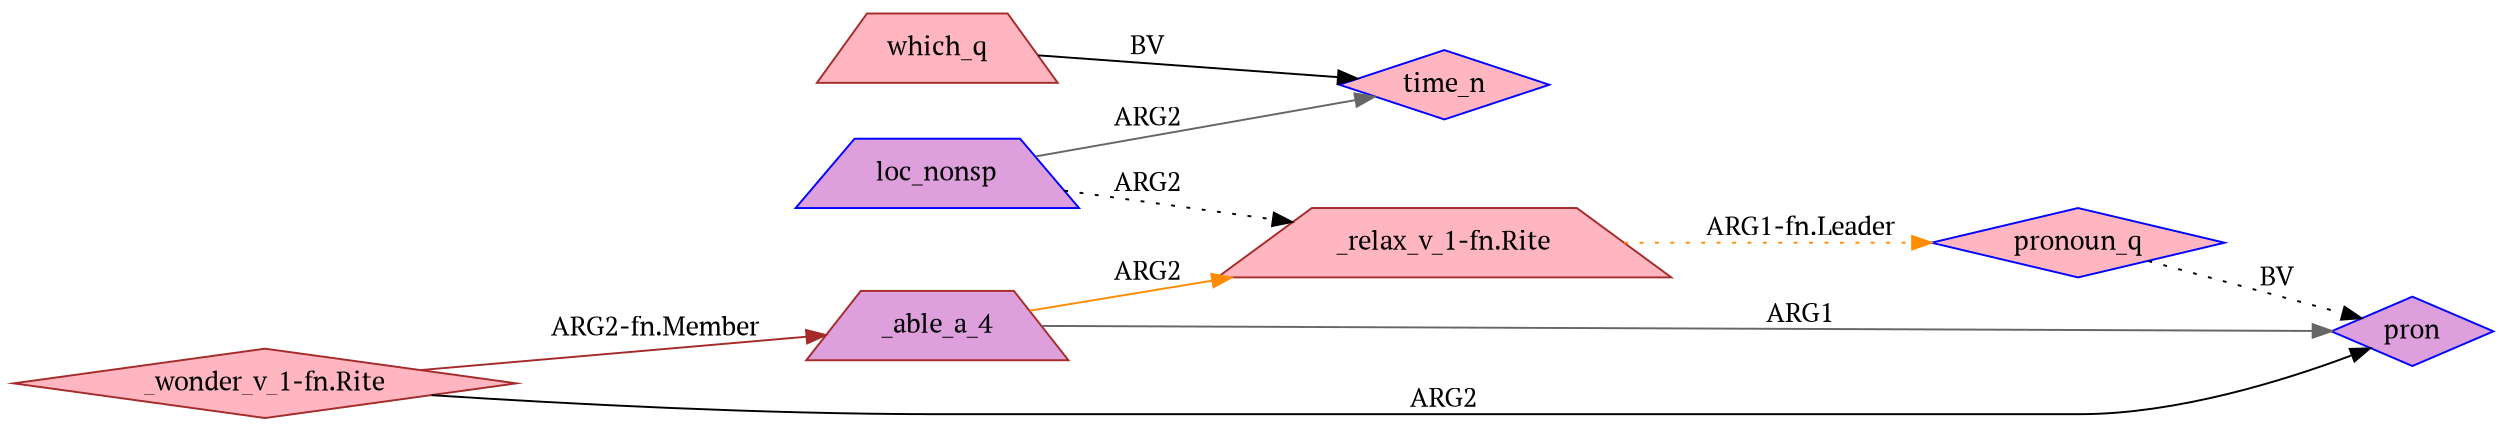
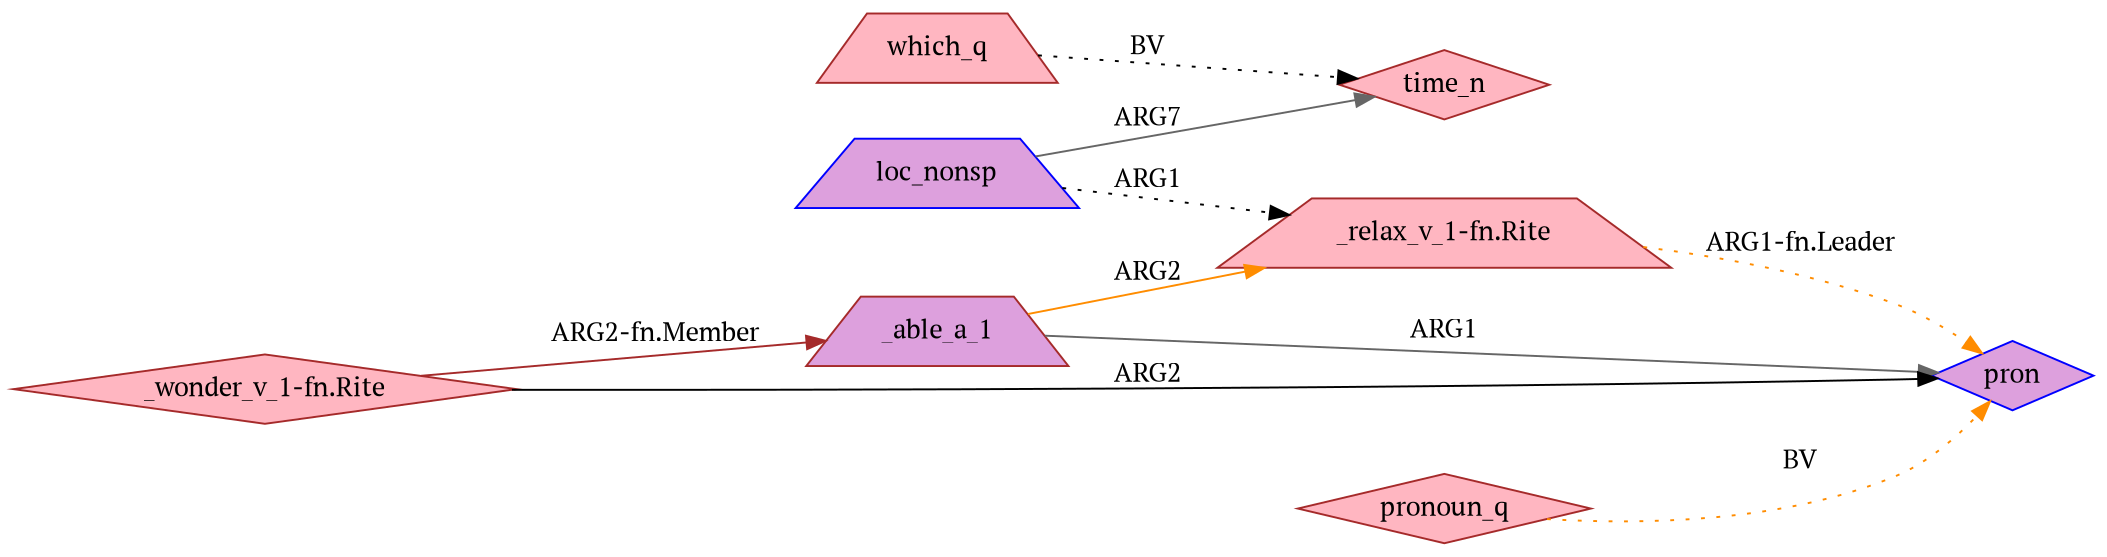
(1188, 66) -> (1188, 66)
(1444, 85) -> (1444, 85)
(1148, 118) -> (1148, 118)
(1148, 184) -> (1148, 180)
(1768, 243) -> (1810, 278)
(2078, 243) -> (1444, 509)
(2245, 287) -> (1774, 509)
(937, 326) -> (937, 331)
